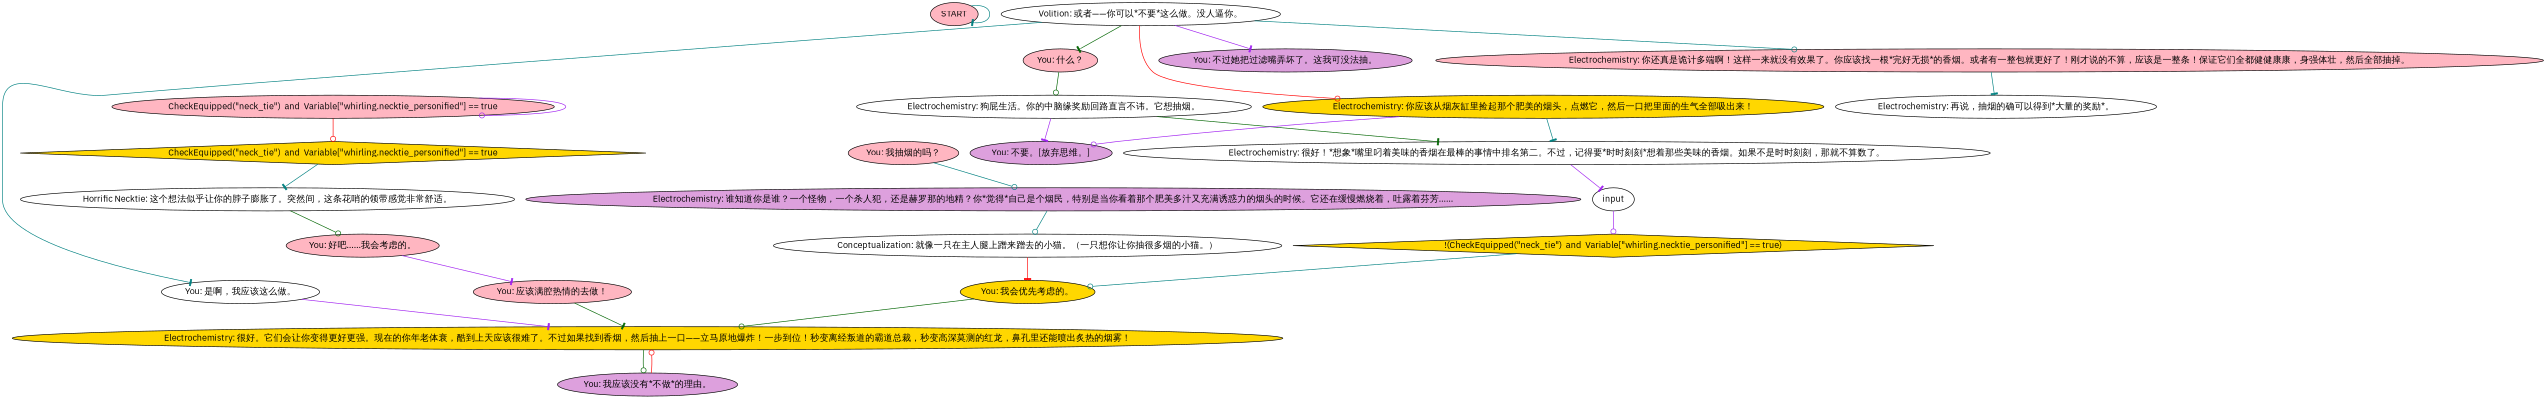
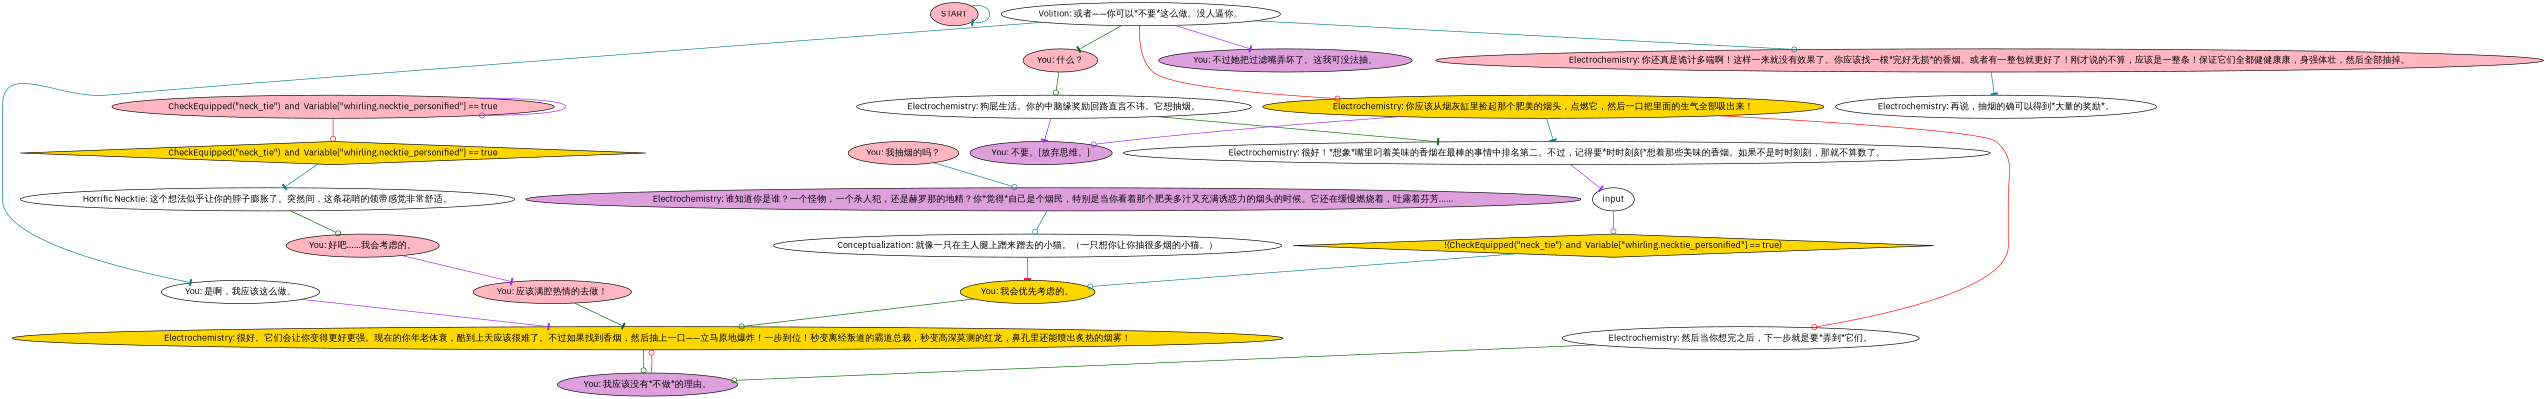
none -> (1741, 338)
